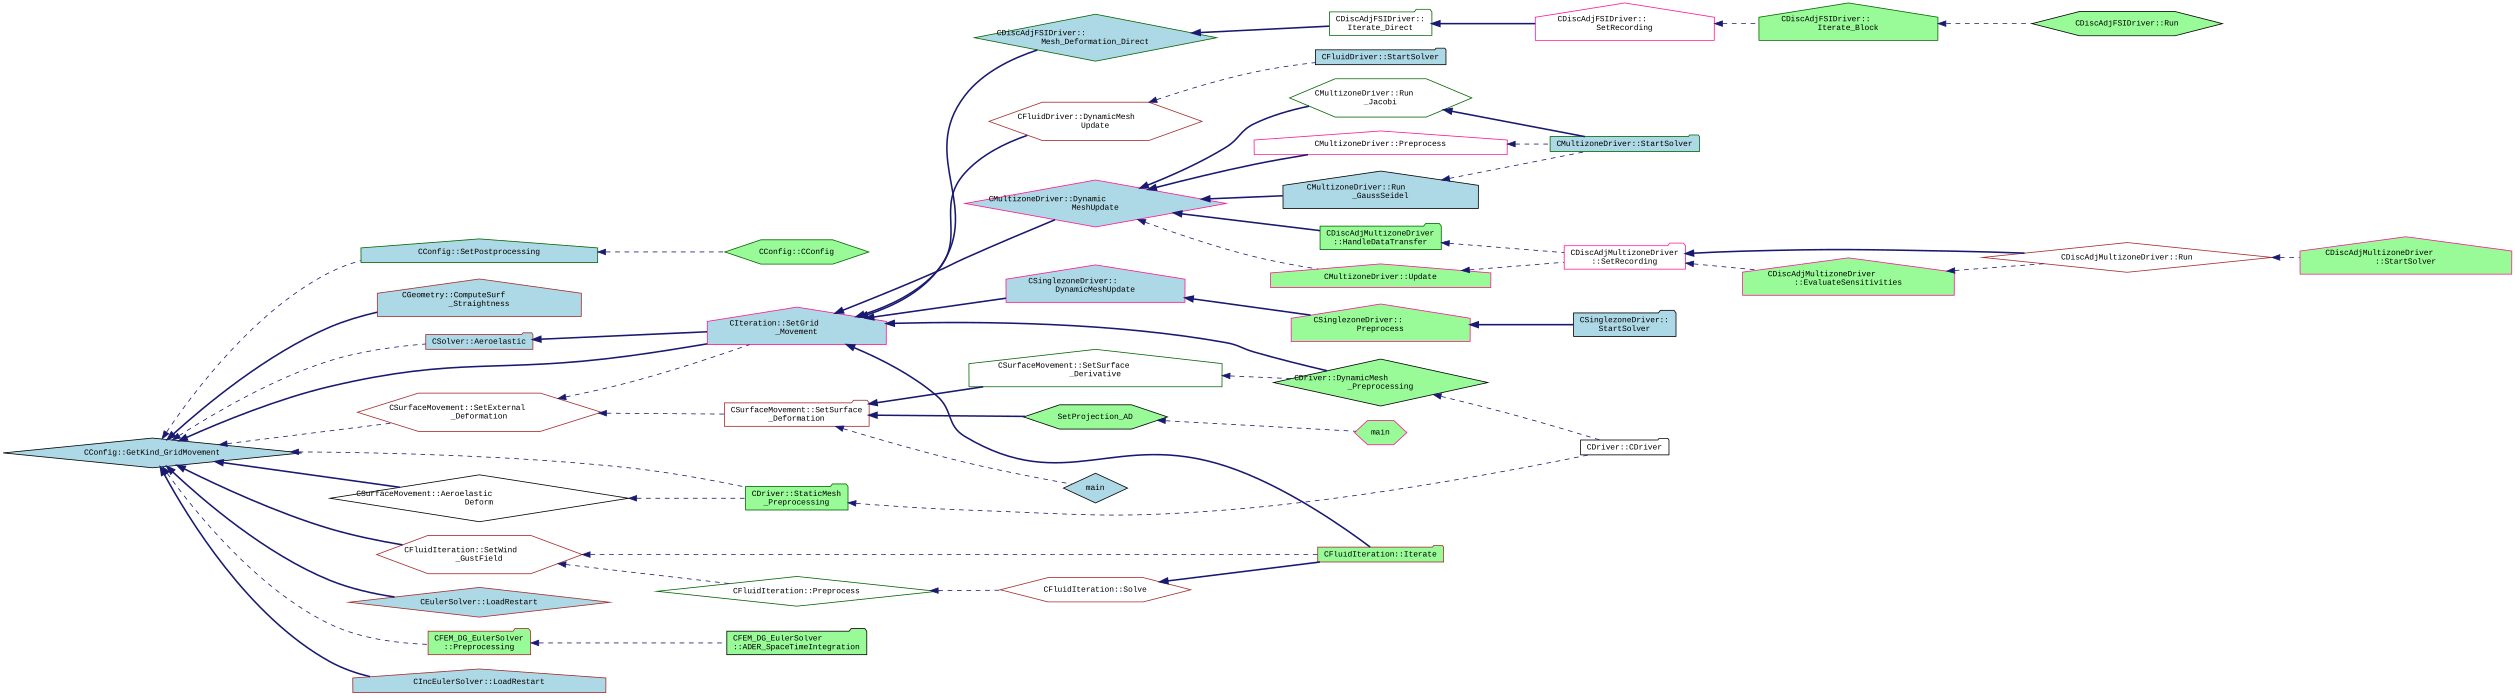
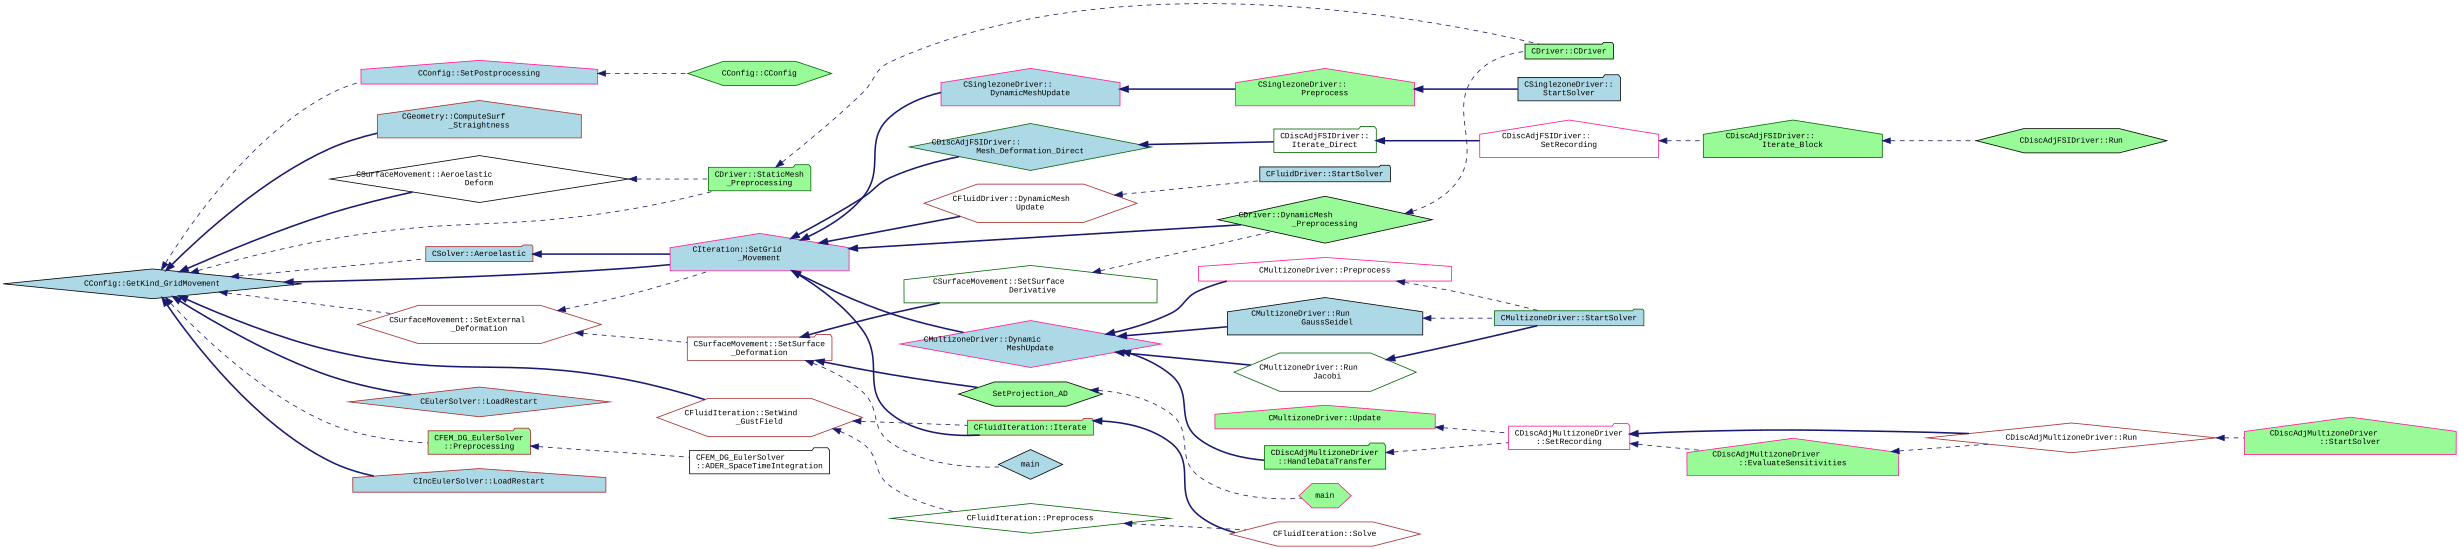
(1230, 250) -> none
(479, 252) -> (479, 73)
(1625, 447) -> (1569, 52)
(1244, 571) -> (1182, 458)
(797, 643) -> (760, 462)
